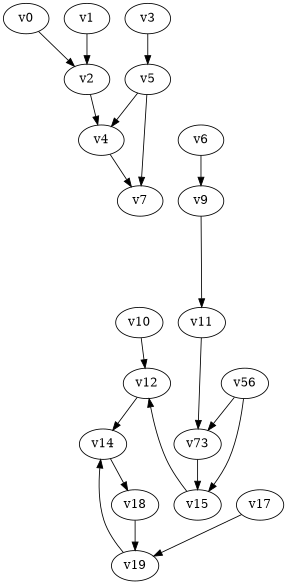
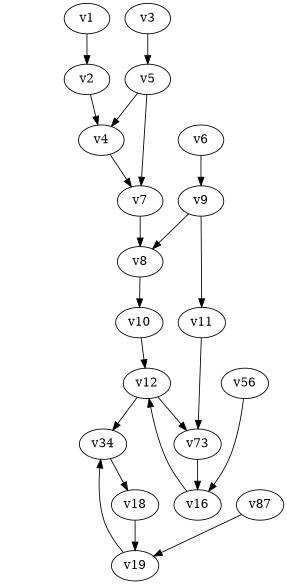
(26, 19) -> none
none -> (140, 262)
(224, 410) -> (170, 411)
(103, 444) -> (103, 444)
(198, 505) -> (198, 505)
(260, 505) -> (260, 505)
